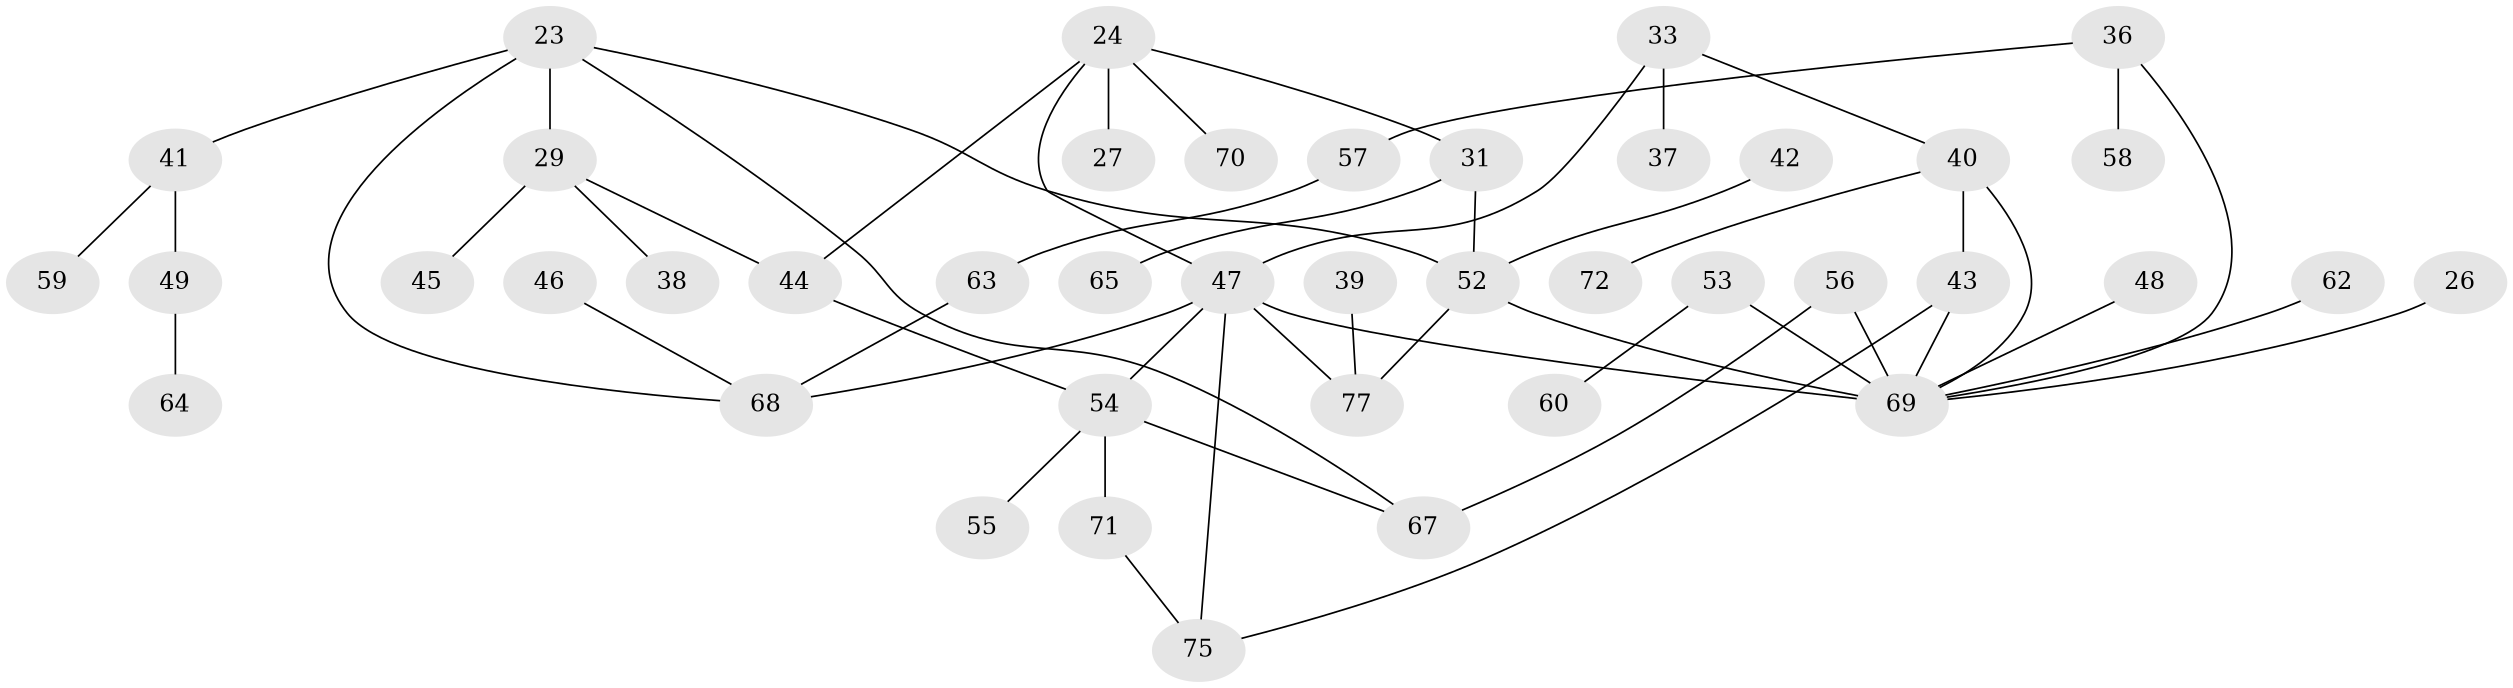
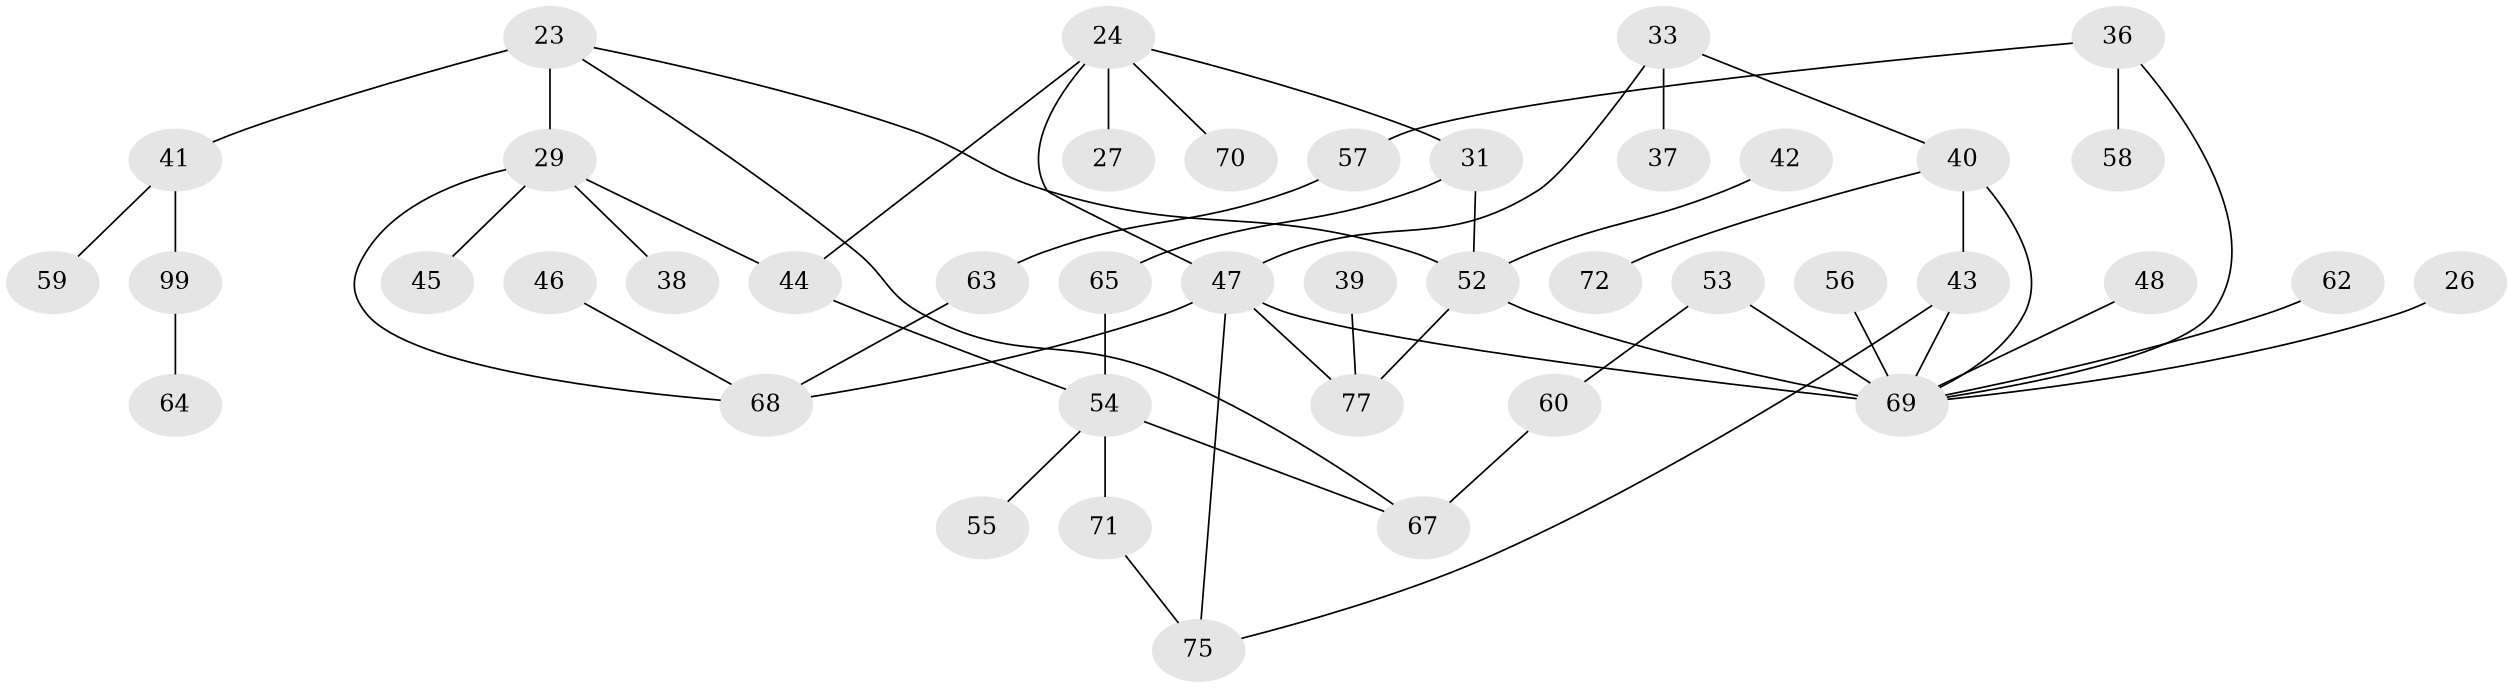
(175, 283) -> (175, 283)
(366, 328) -> (424, 348)
(1167, 344) -> (1105, 344)
(1643, 420) -> (1489, 467)
